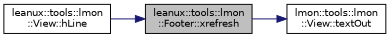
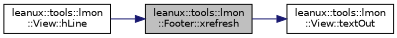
(336, 19) -> (340, 19)
